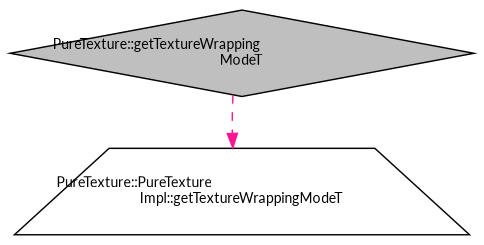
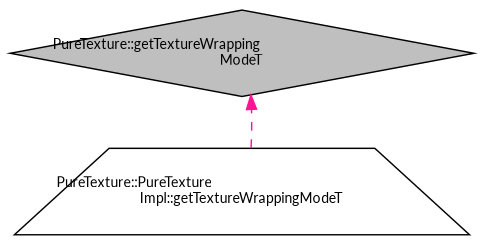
(232, 114) -> (252, 129)
